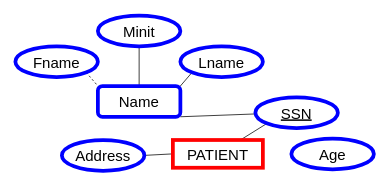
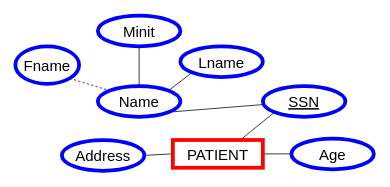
(57, 62) -> (47, 65)
(139, 101) -> (139, 101)
(297, 113) -> (304, 101)
none -> (277, 154)
